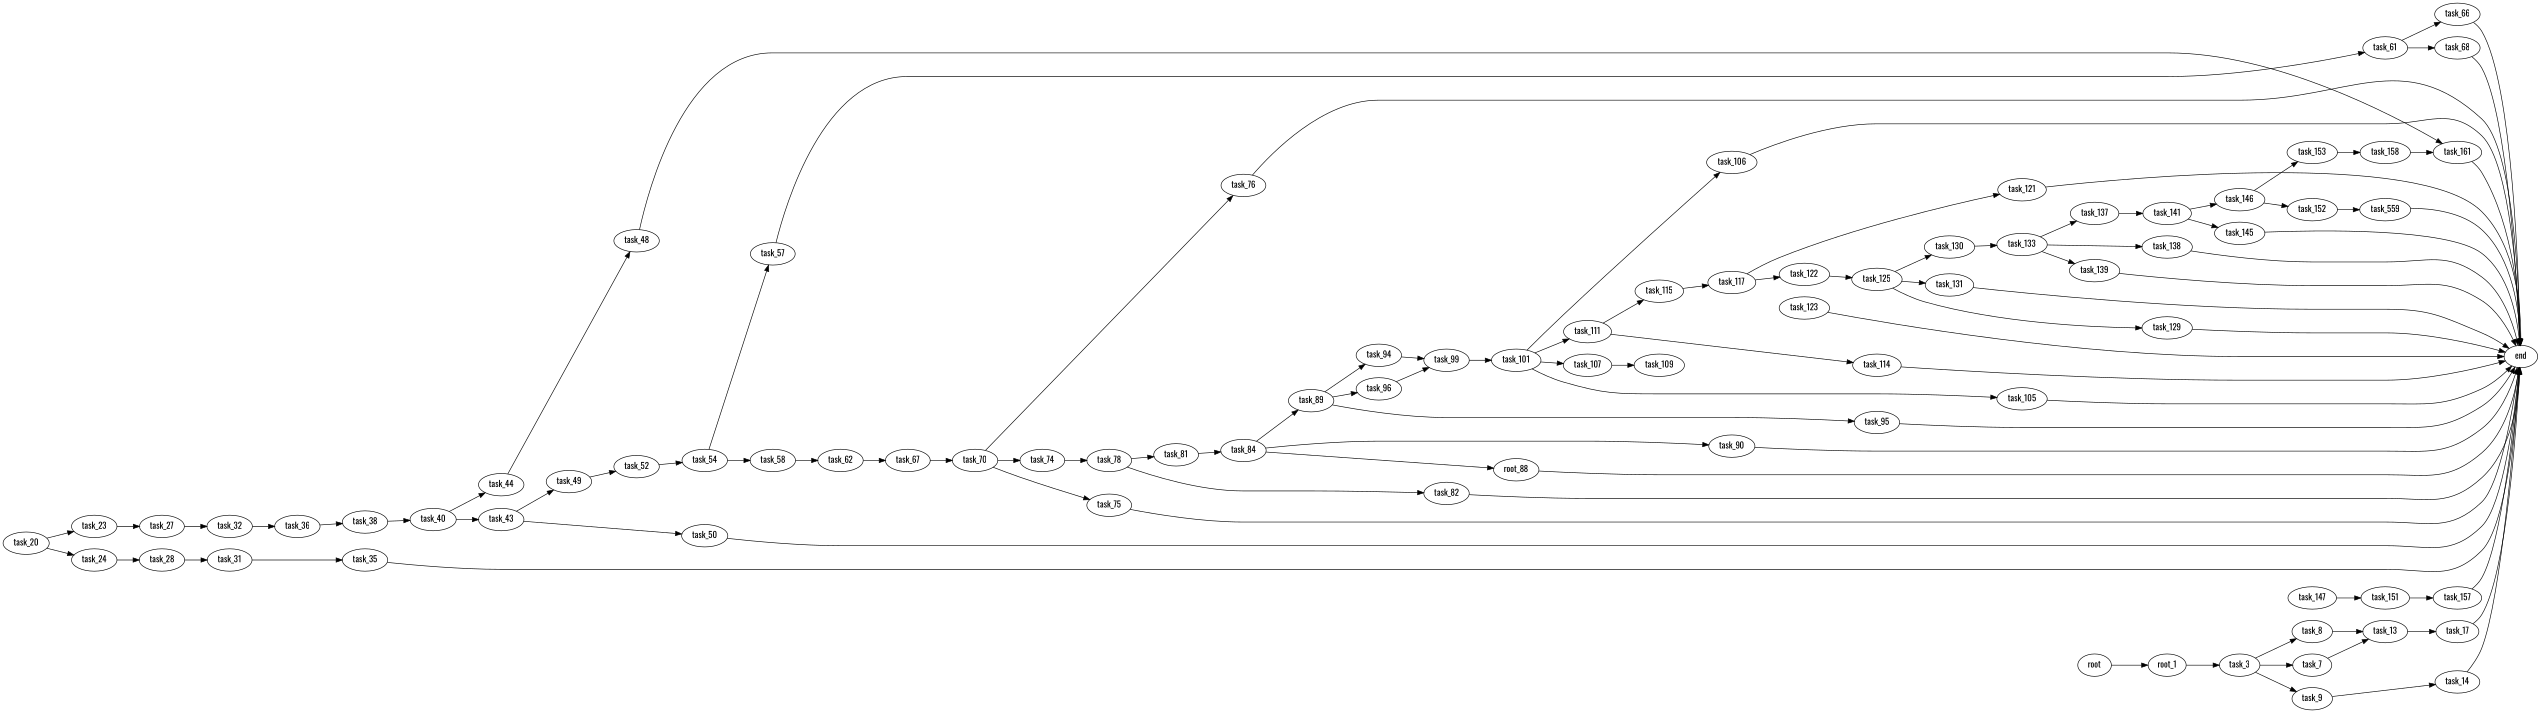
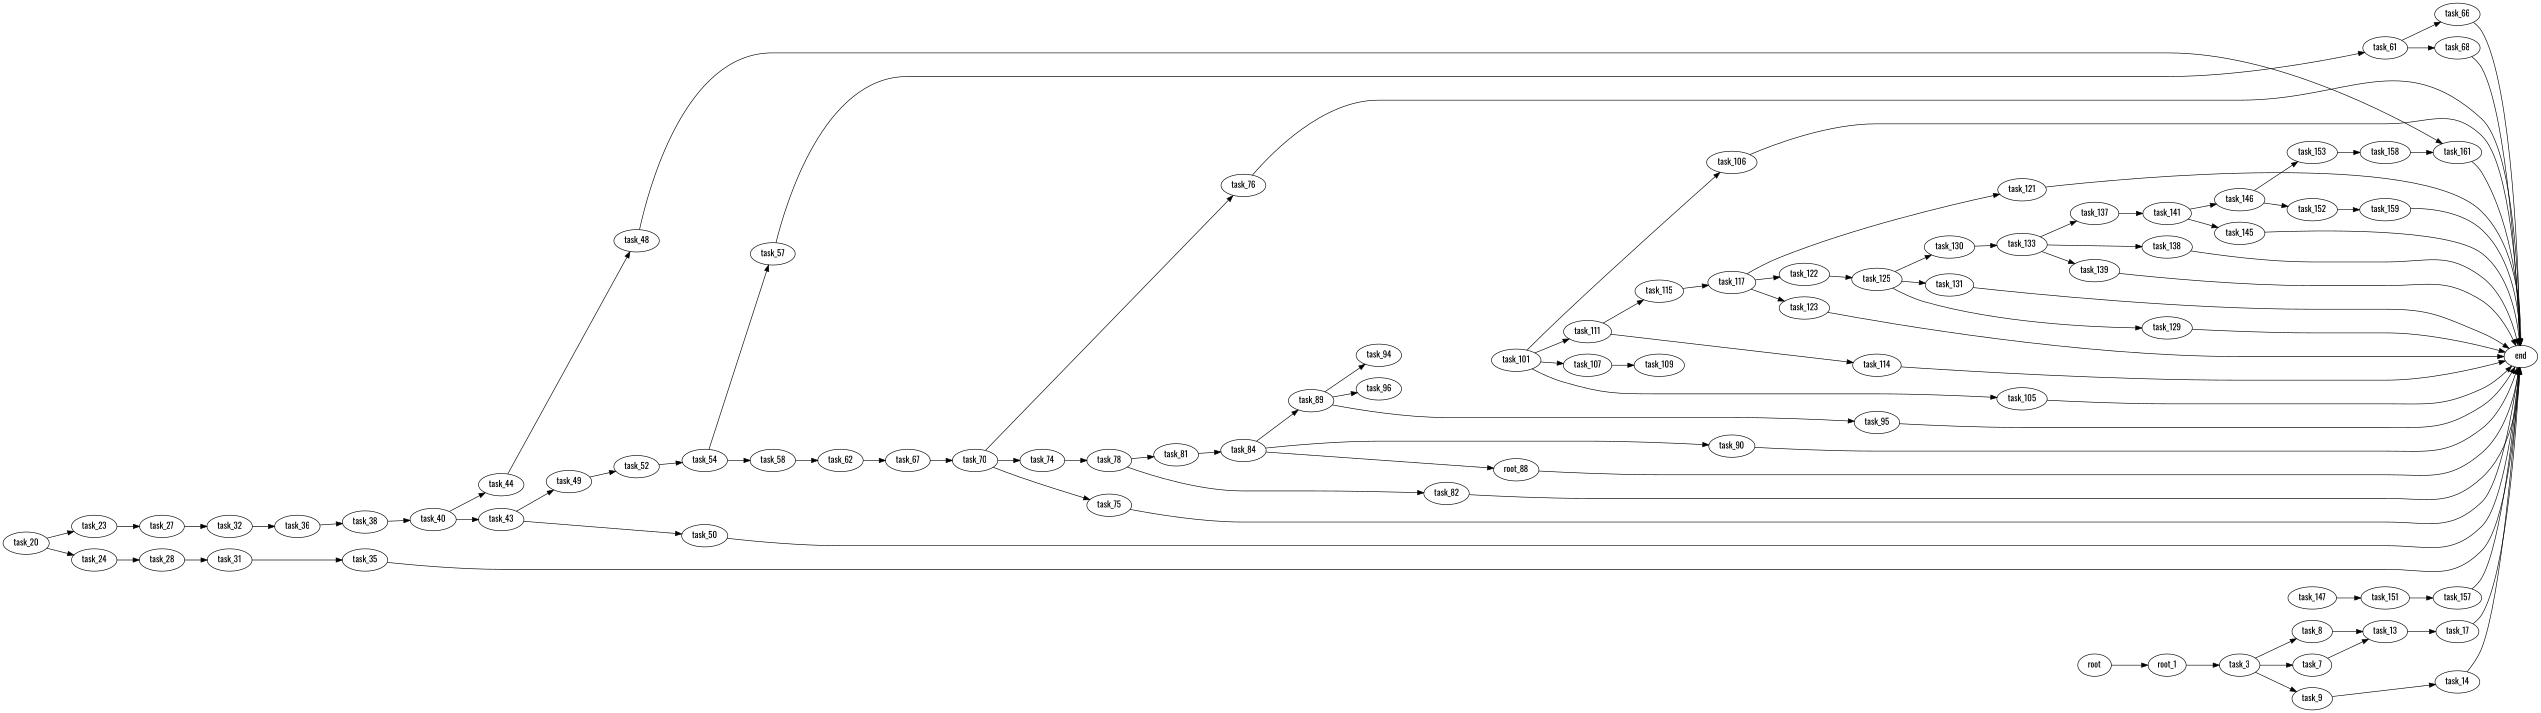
(2385, 210) -> (2385, 210)
none -> (1765, 294)
(1447, 360) -> none
